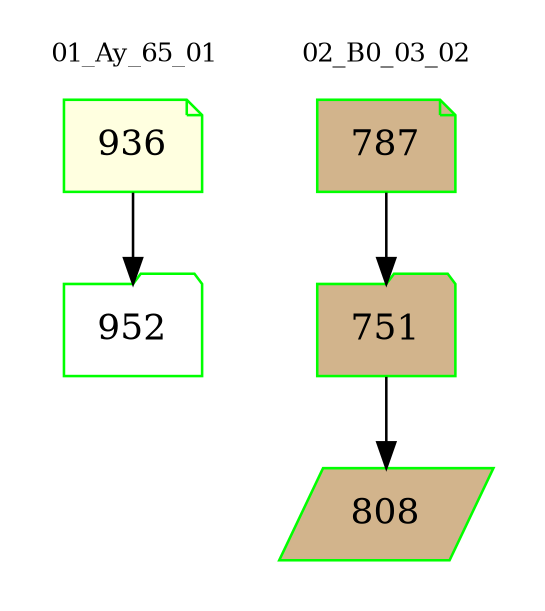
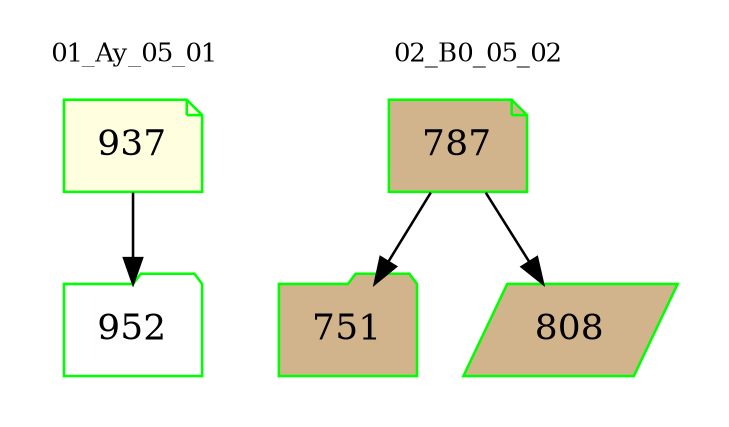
(134, 55) -> (134, 55)
(386, 55) -> (478, 55)
(133, 146) -> (133, 146)
(386, 410) -> (507, 227)
